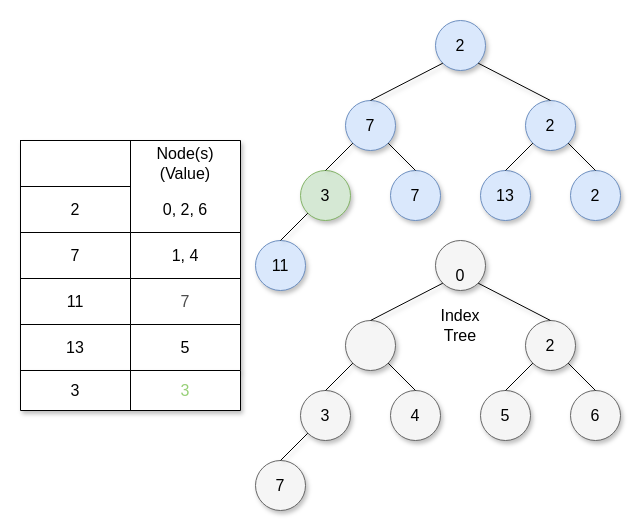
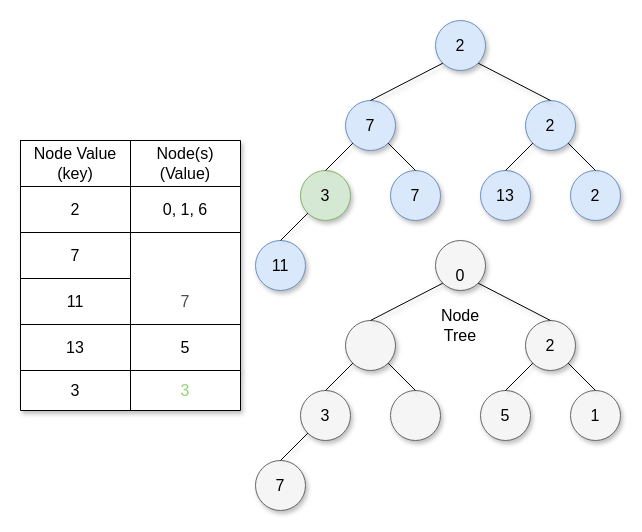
none -> (76, 164)
(186, 210) -> (186, 210)
(186, 256) -> none
(461, 326) -> (461, 326)
(416, 416) -> none
(596, 416) -> (596, 416)
